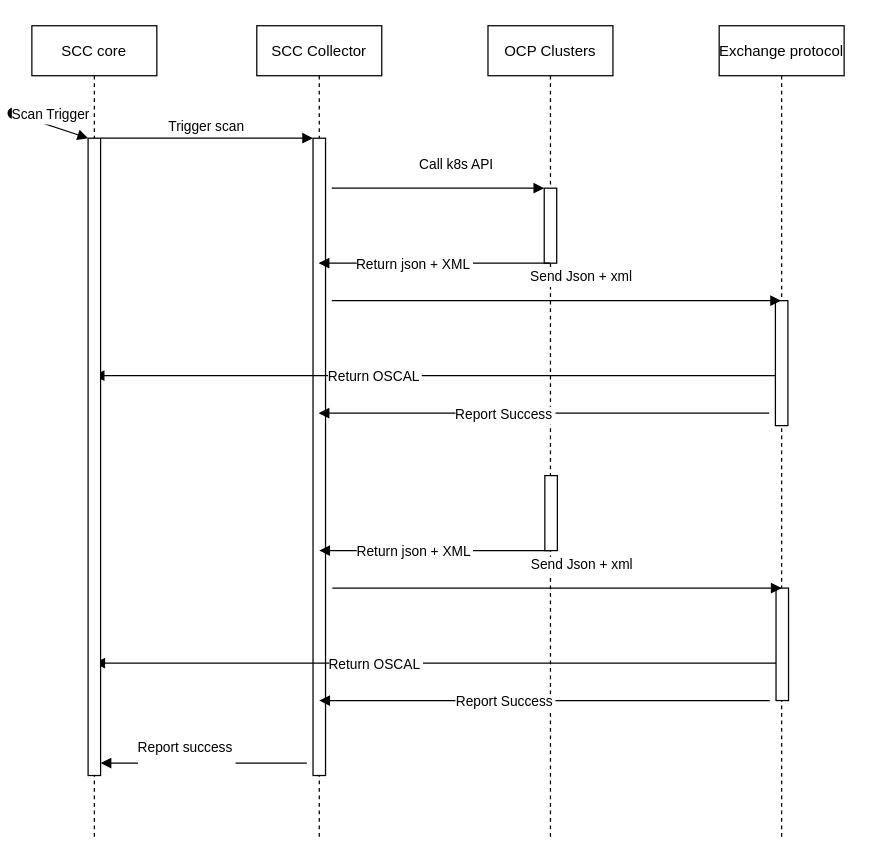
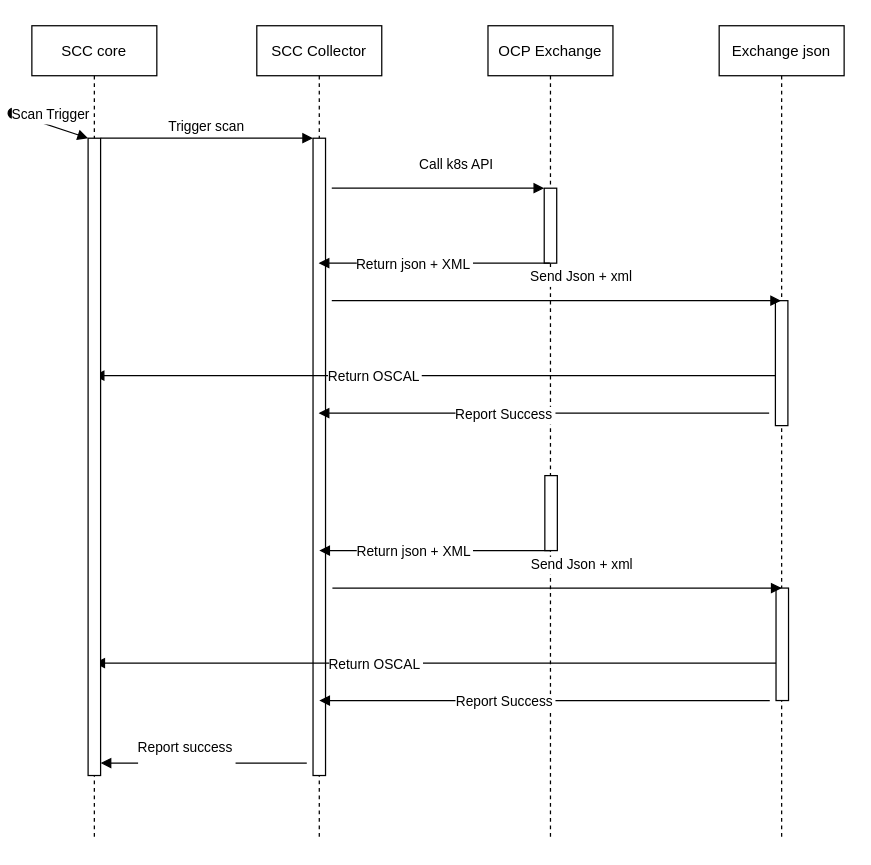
(550, 51) -> (550, 51)
(781, 51) -> (781, 51)
